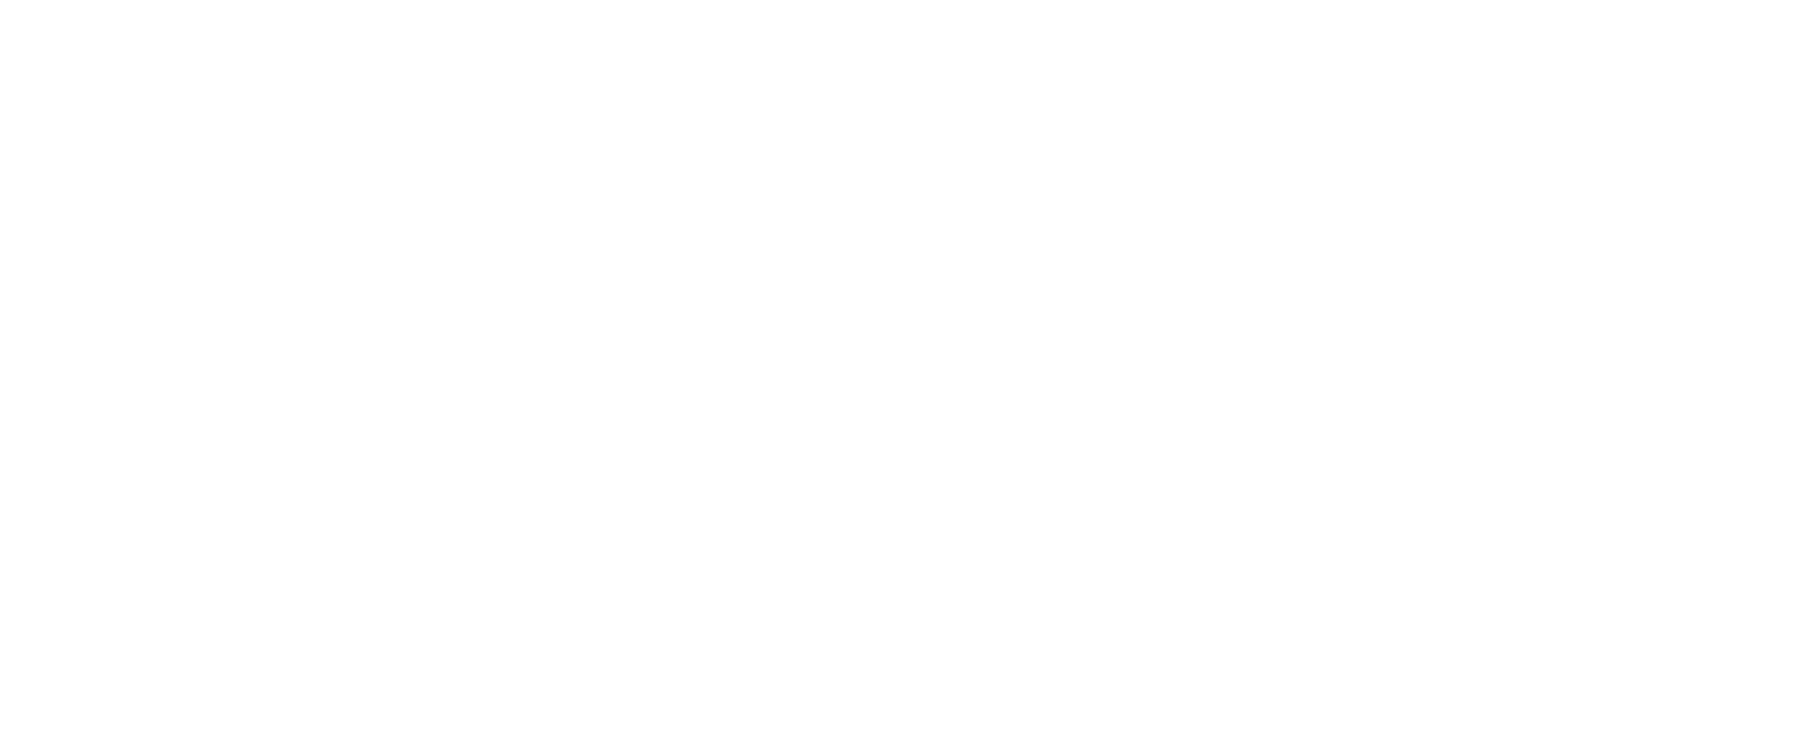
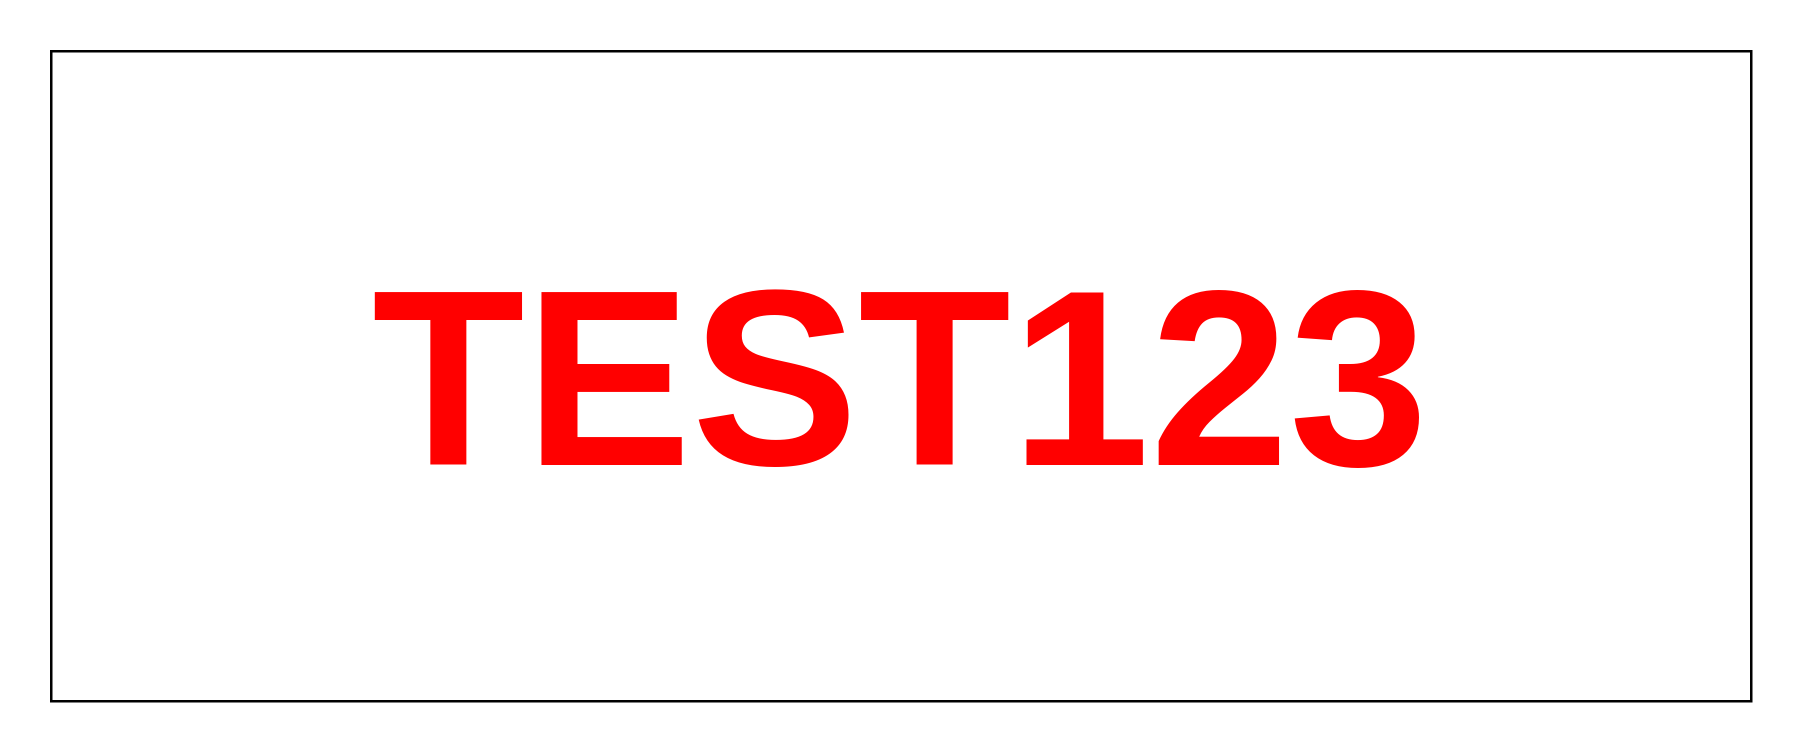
none -> (901, 376)
